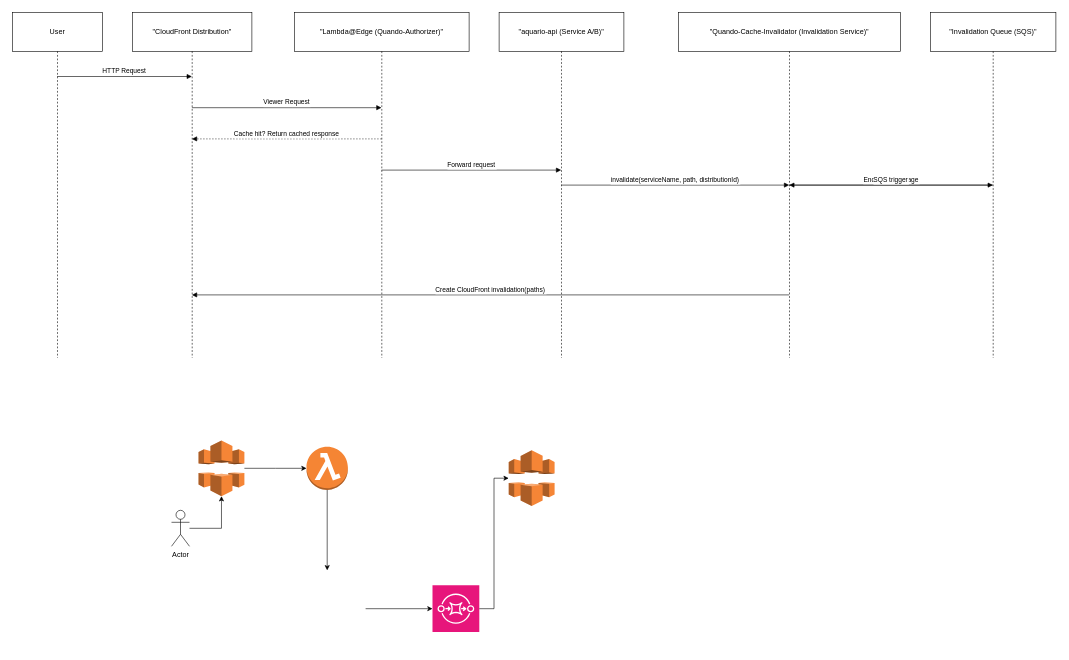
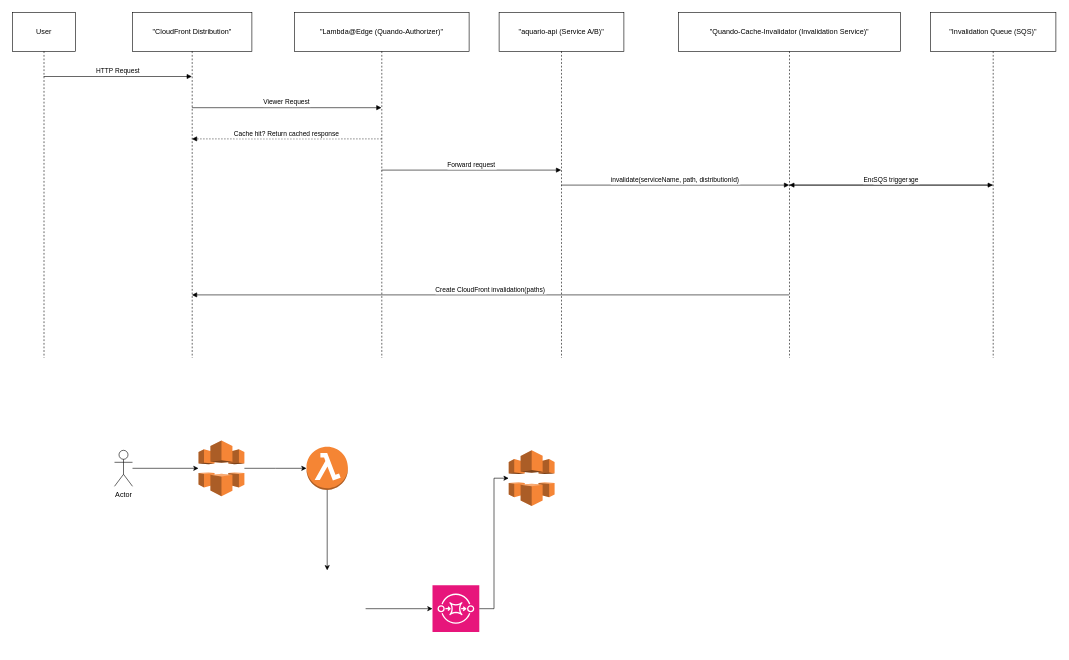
(57, 185) -> (44, 185)
(180, 528) -> (123, 468)
